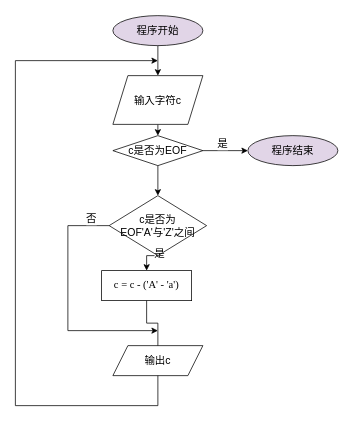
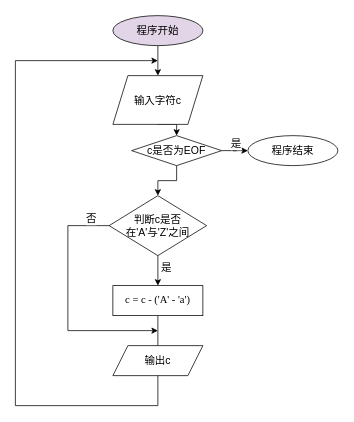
(158, 150) -> (177, 150)
(293, 150) -> (293, 150)
(158, 225) -> (158, 225)
(147, 285) -> (158, 300)
